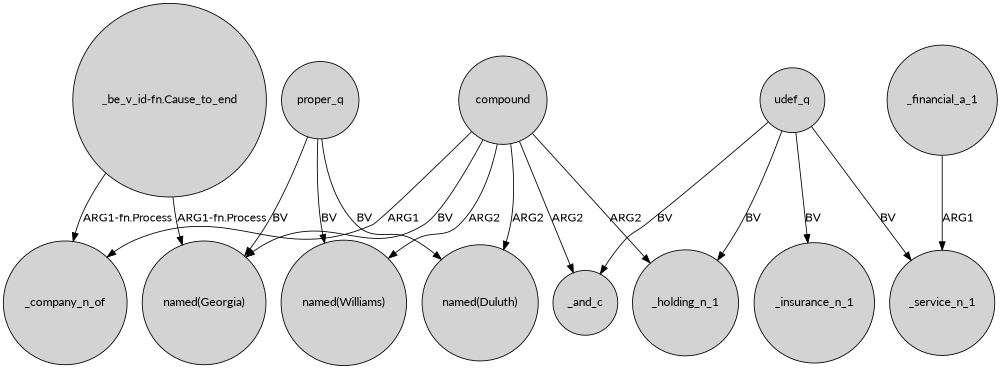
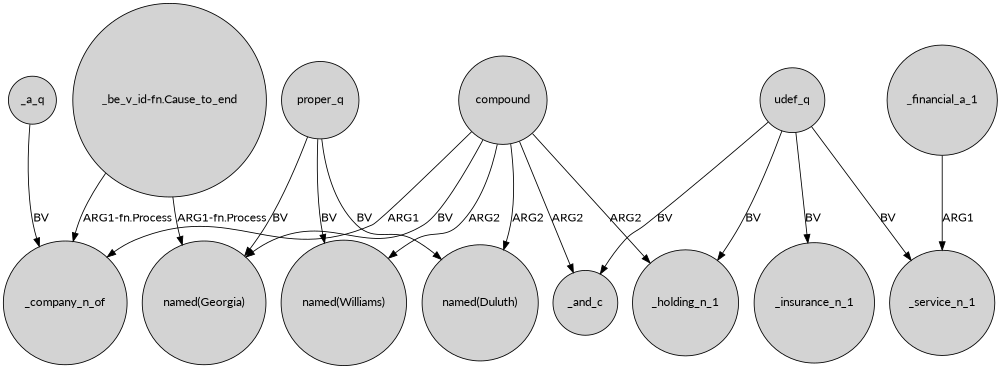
none -> (32, 100)
